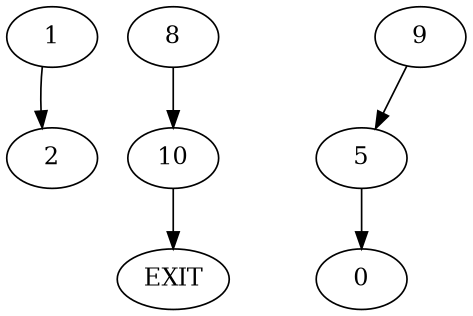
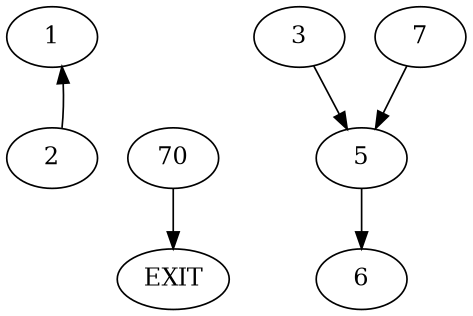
(173, 37) -> none
none -> (299, 37)
(420, 37) -> (420, 37)
(41, 89) -> (63, 106)
(173, 158) -> (173, 158)
(362, 279) -> (362, 279)
